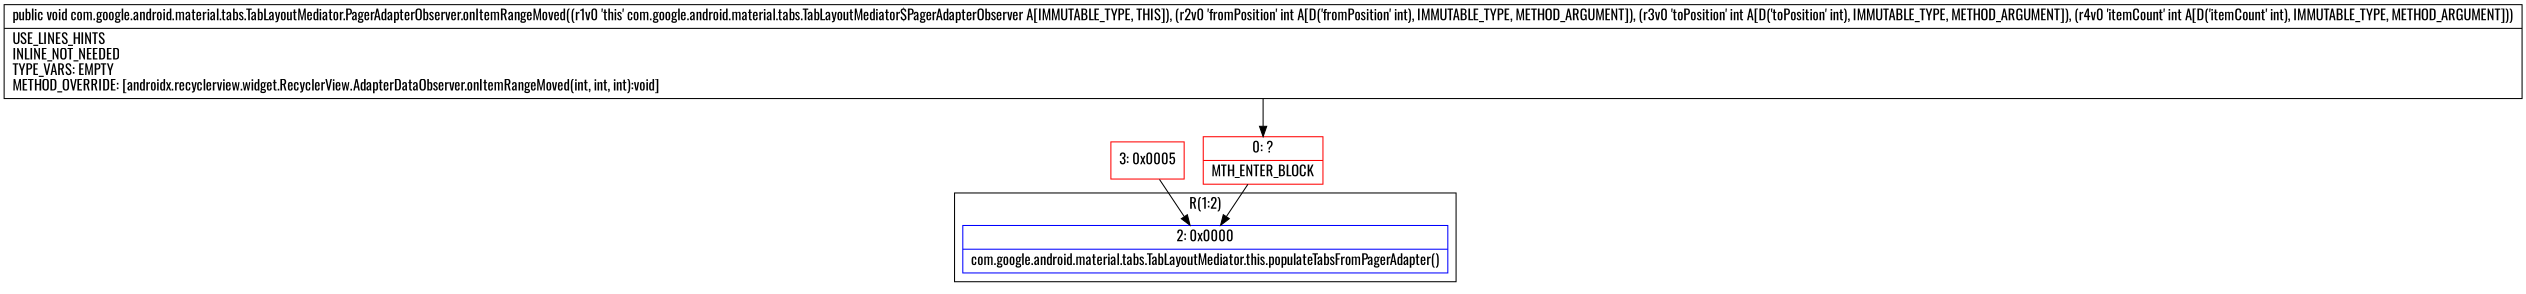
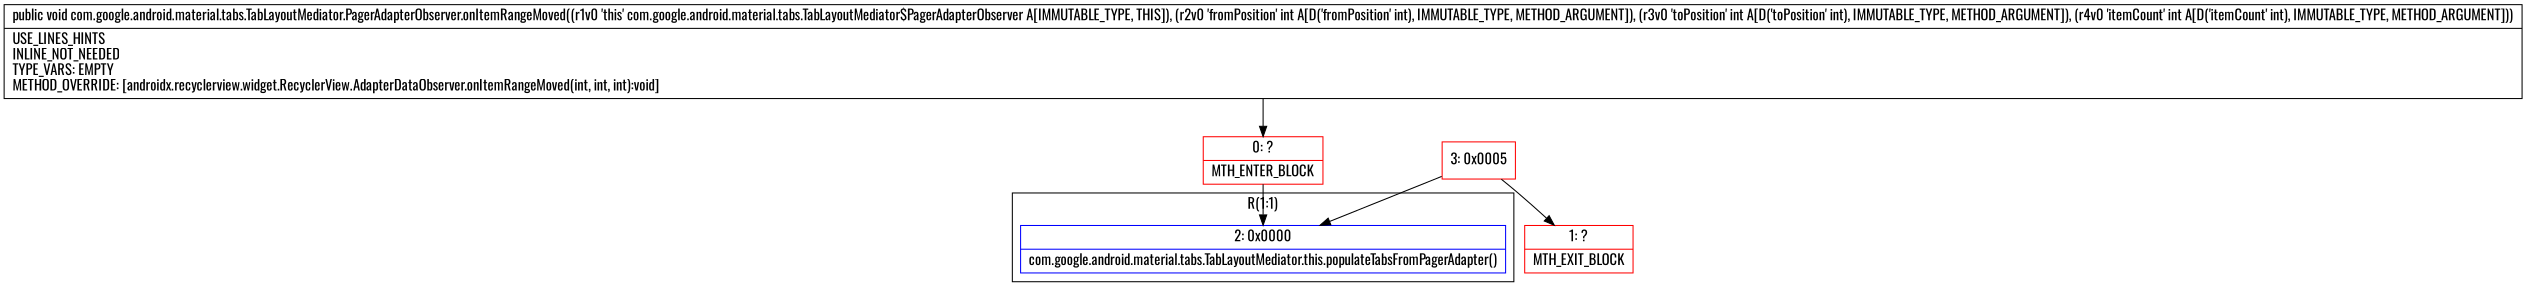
(1205, 205) -> (1263, 205)
none -> (1579, 249)
